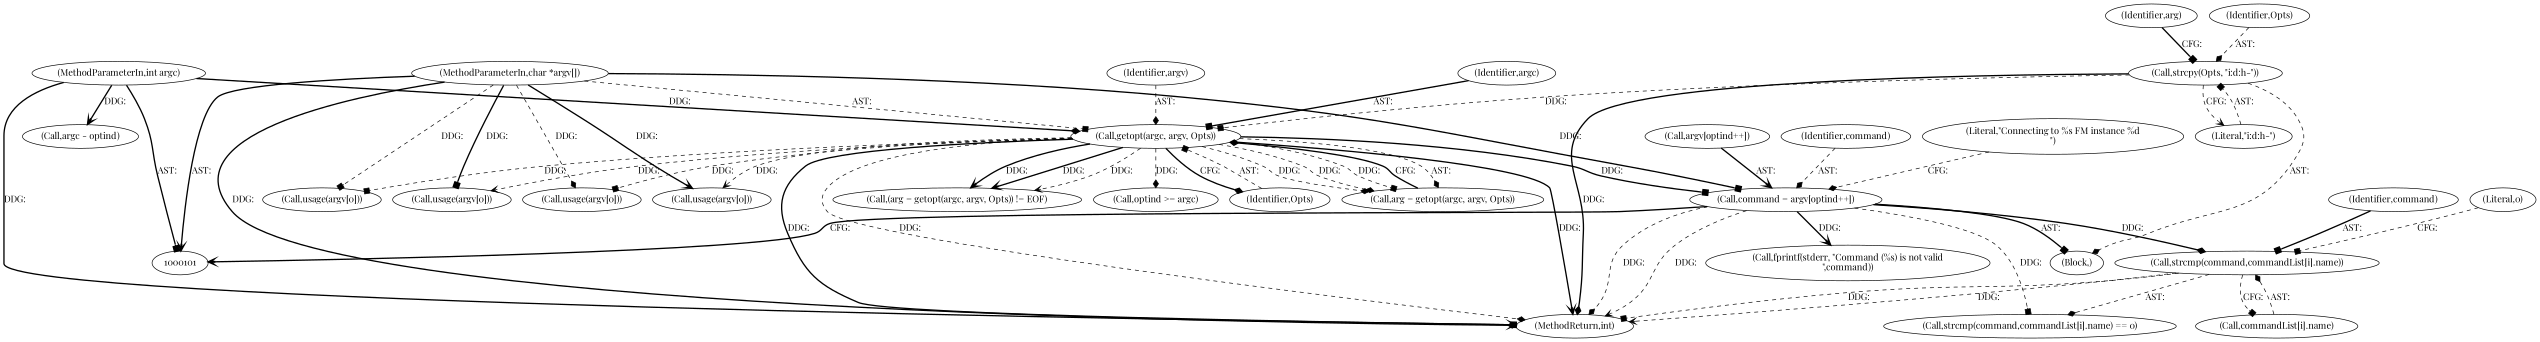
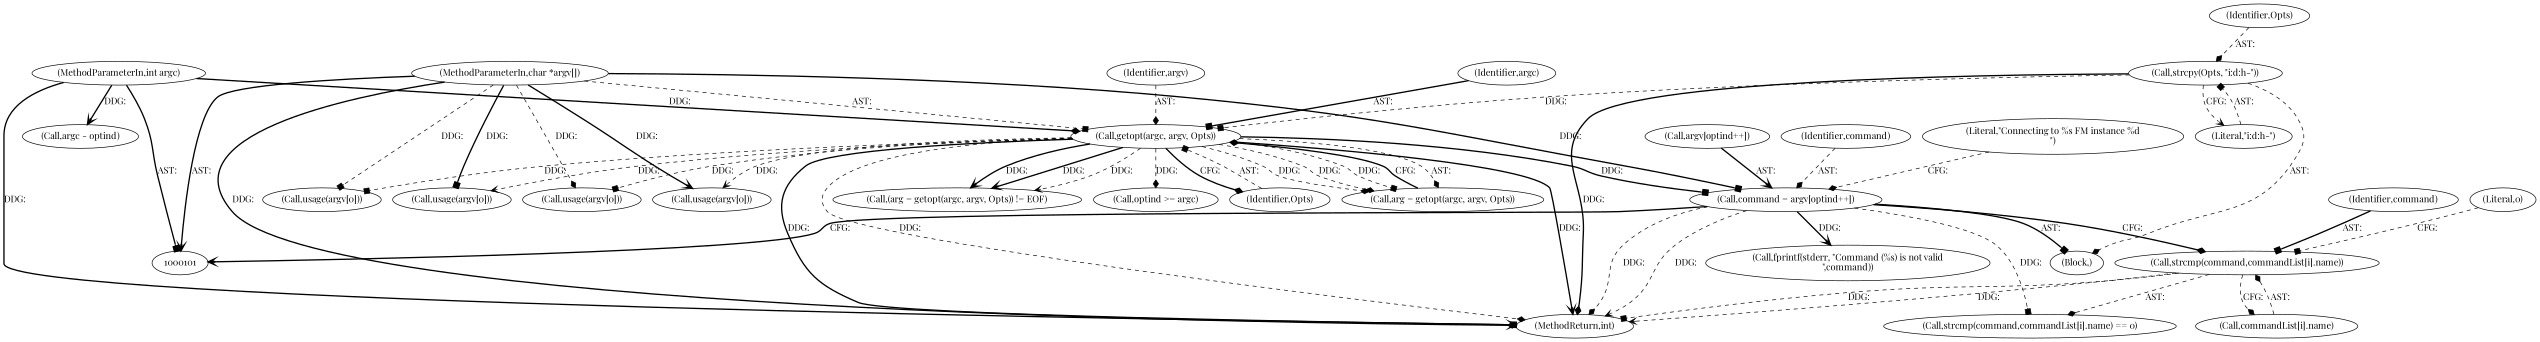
(2151, 16) -> none
(2134, 228) -> (2134, 228)
(2240, 293) -> (2240, 293)
